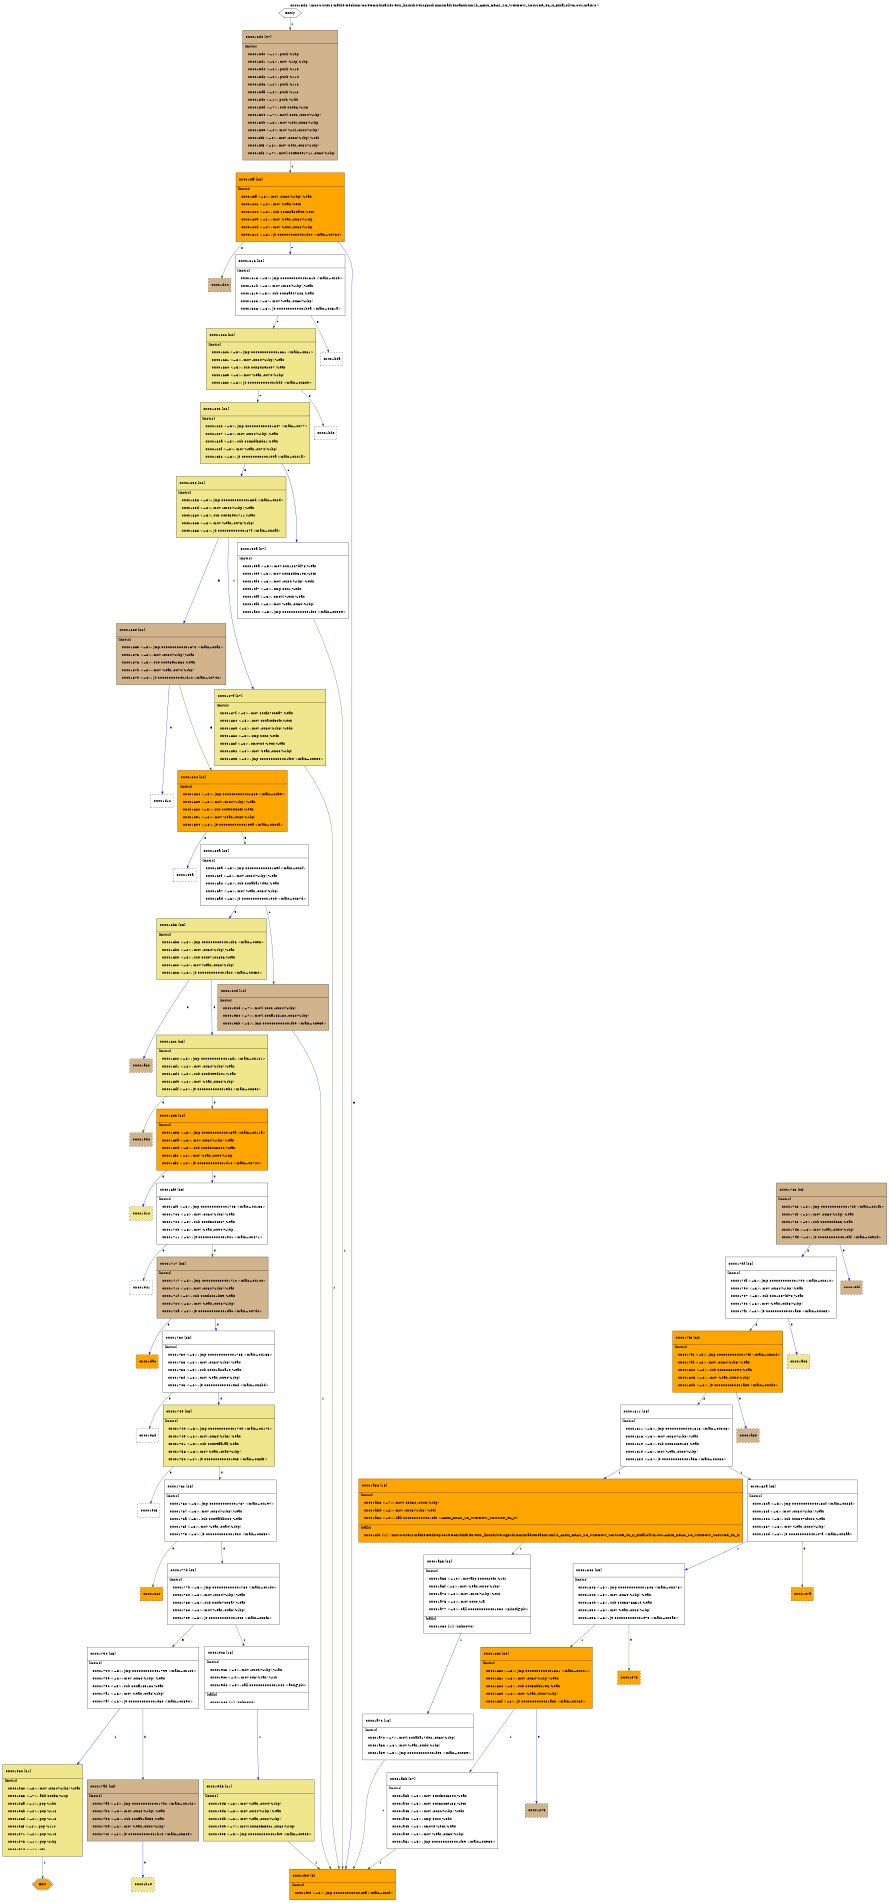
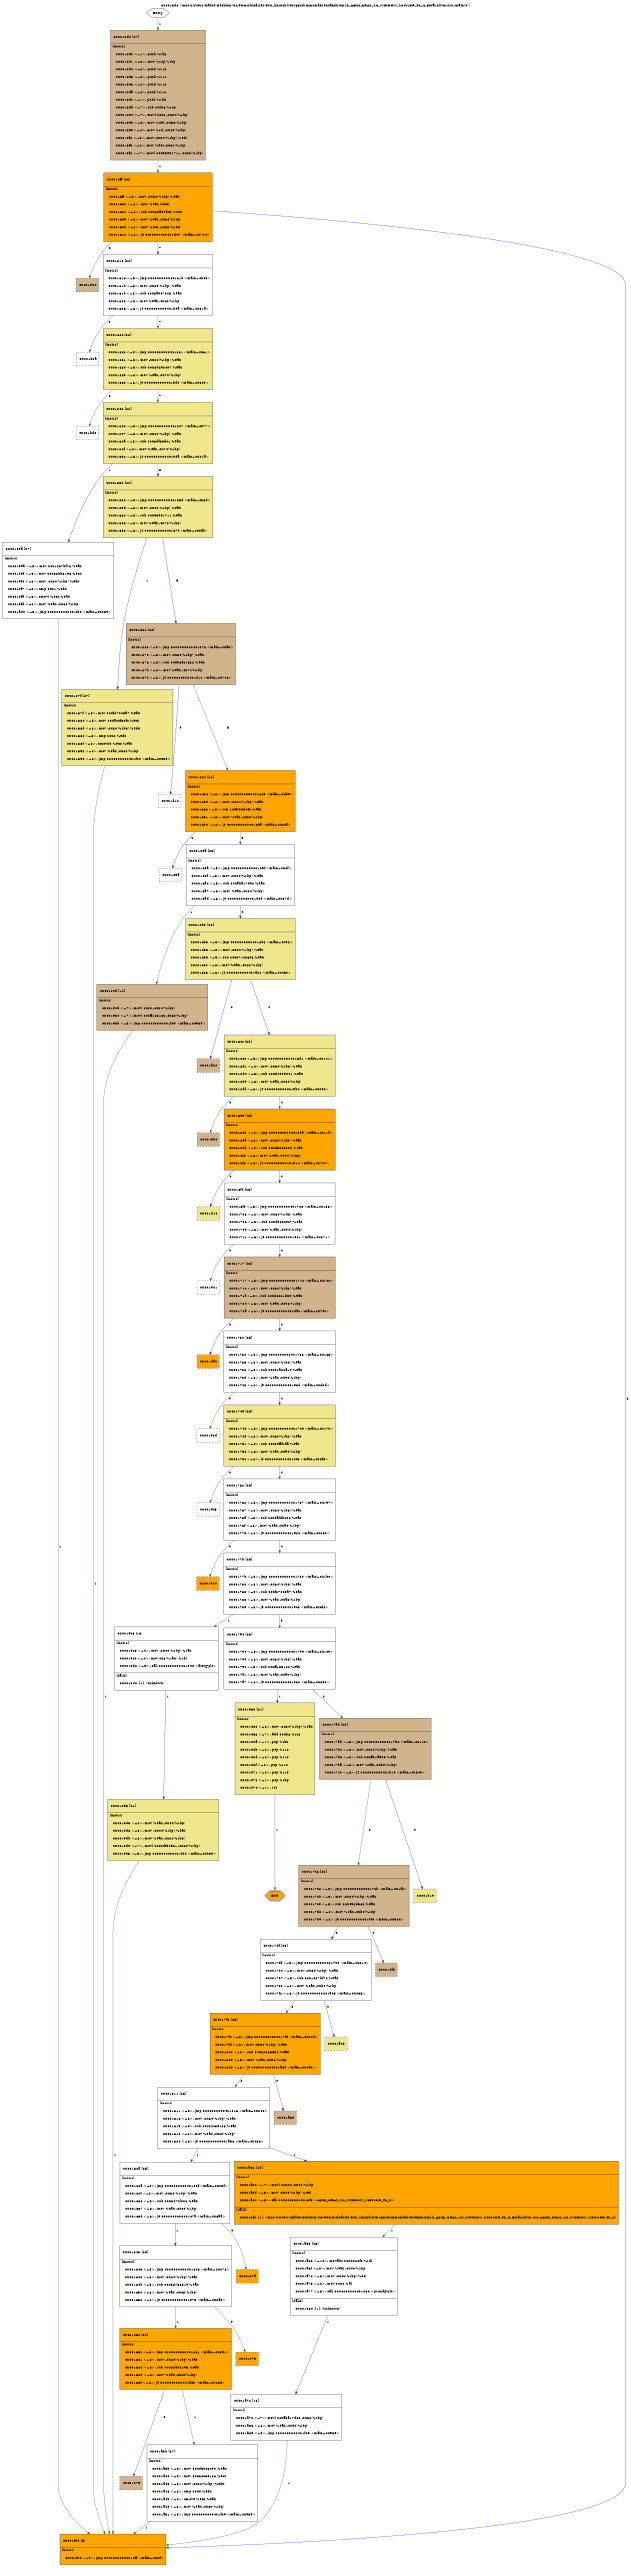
none -> (365, 1821)
